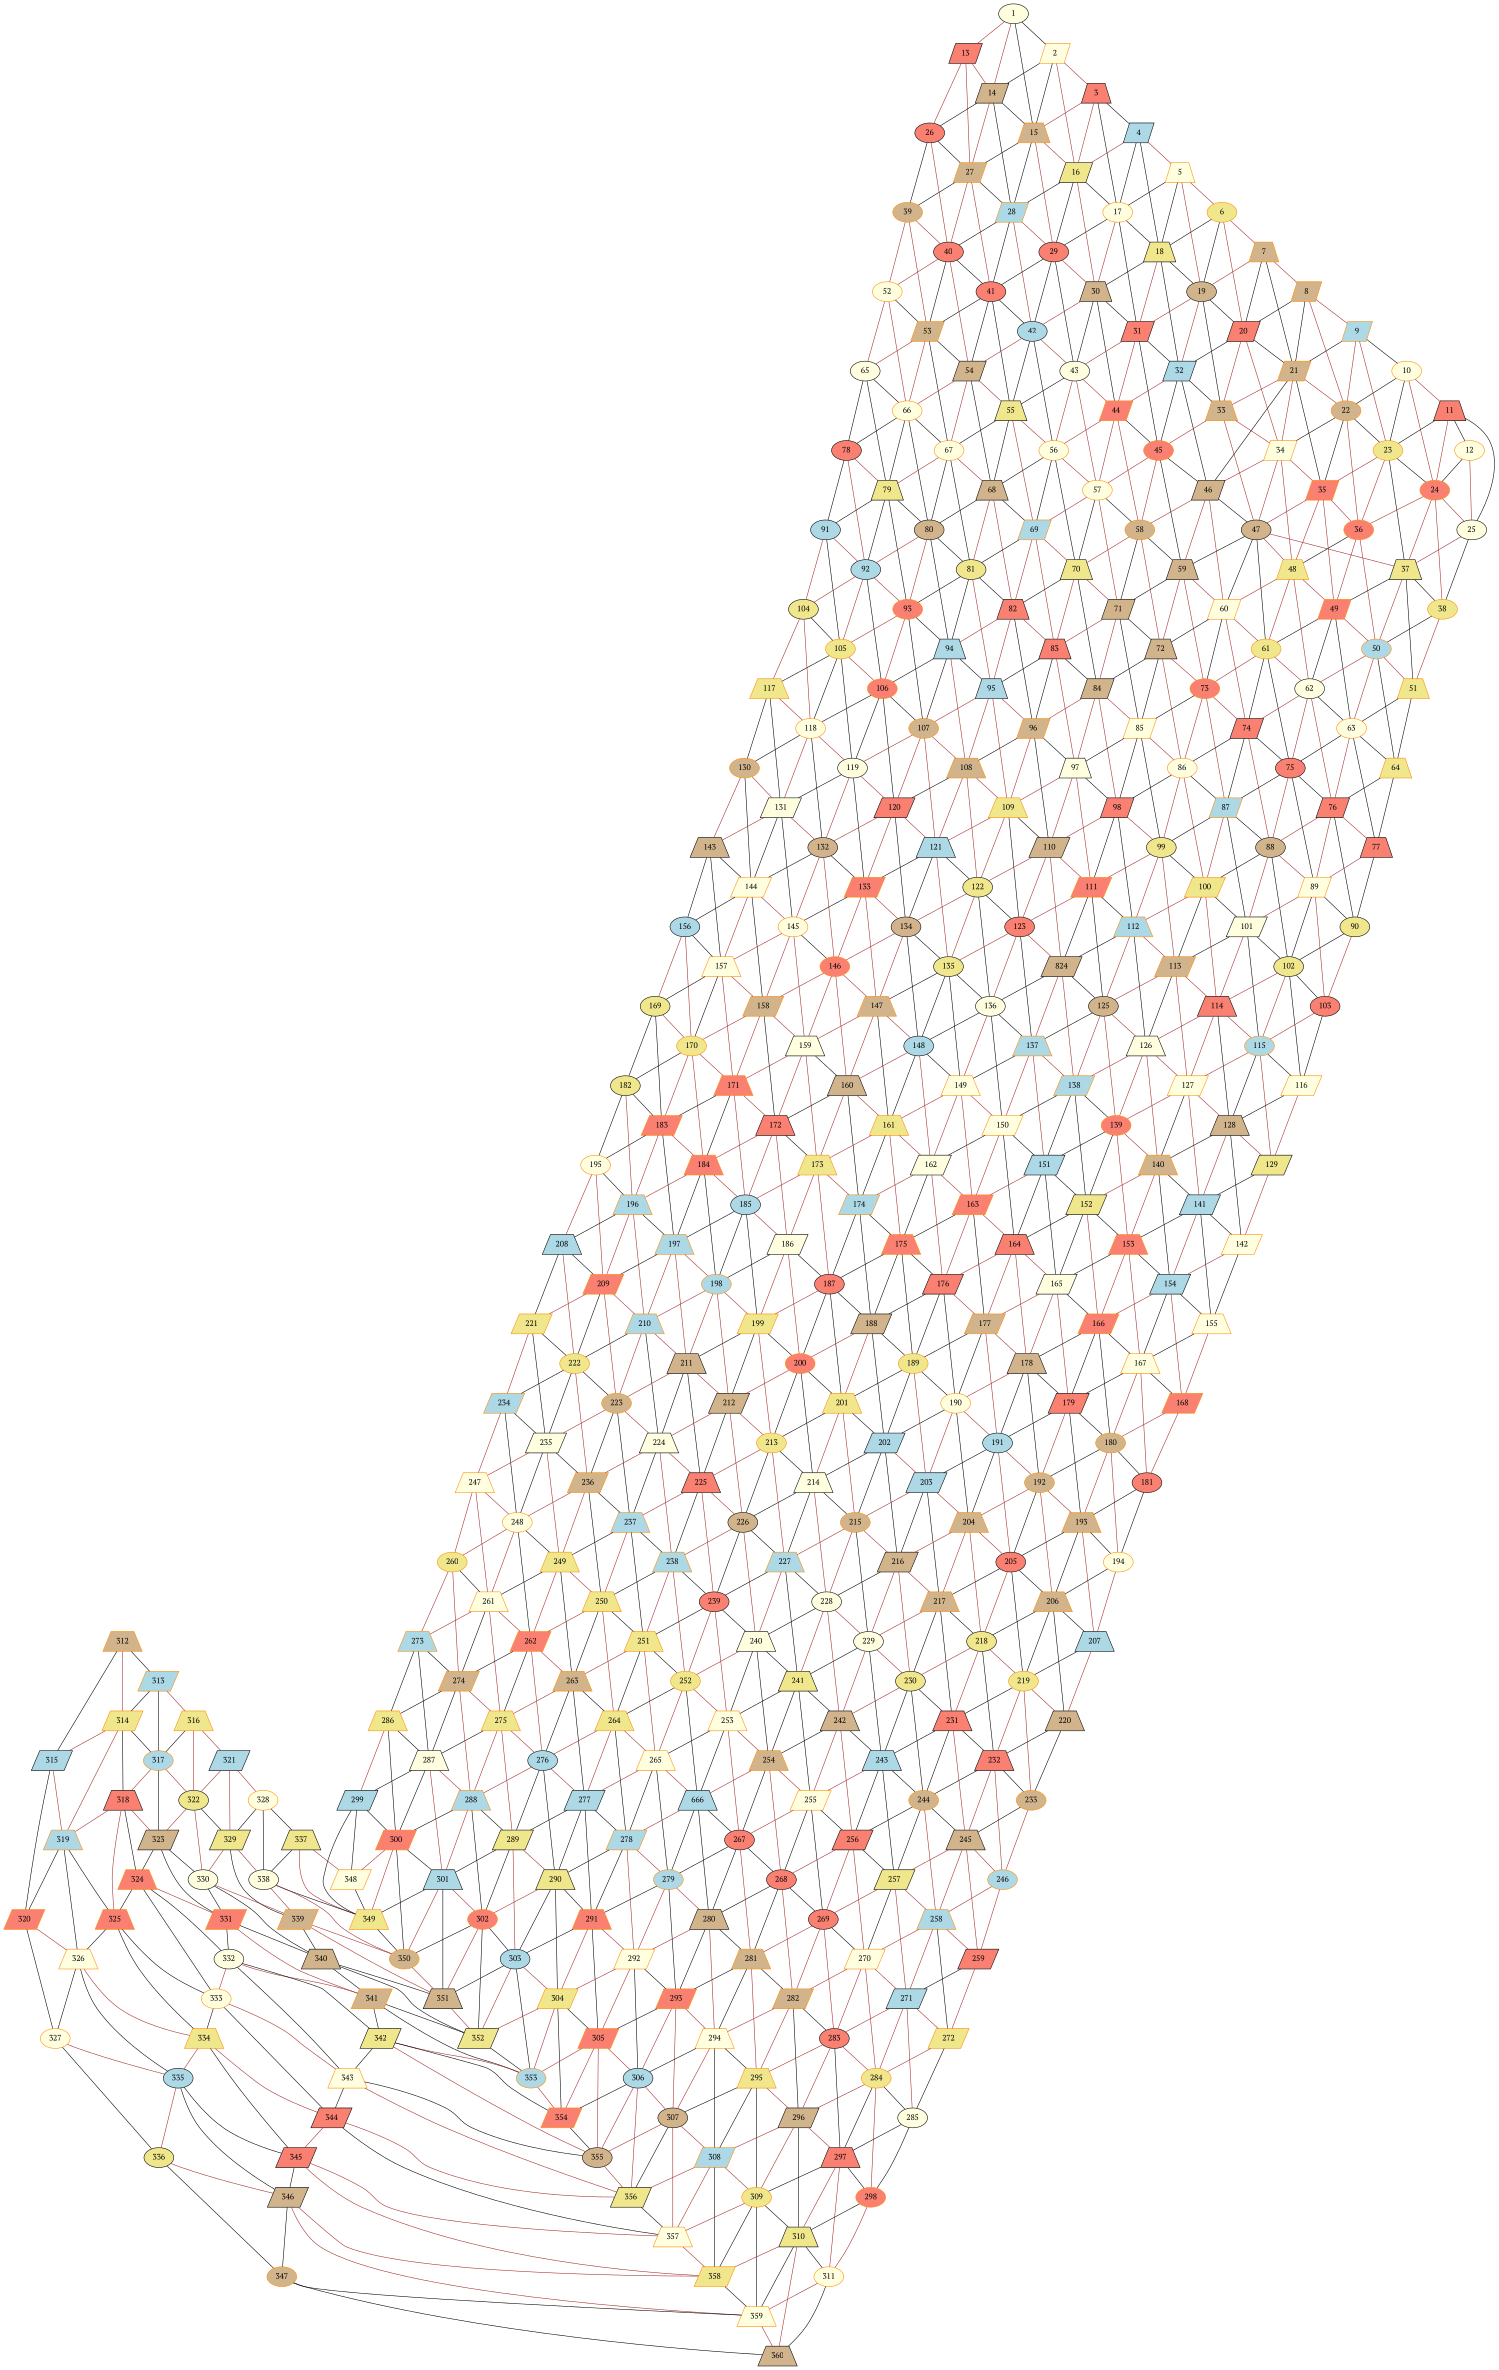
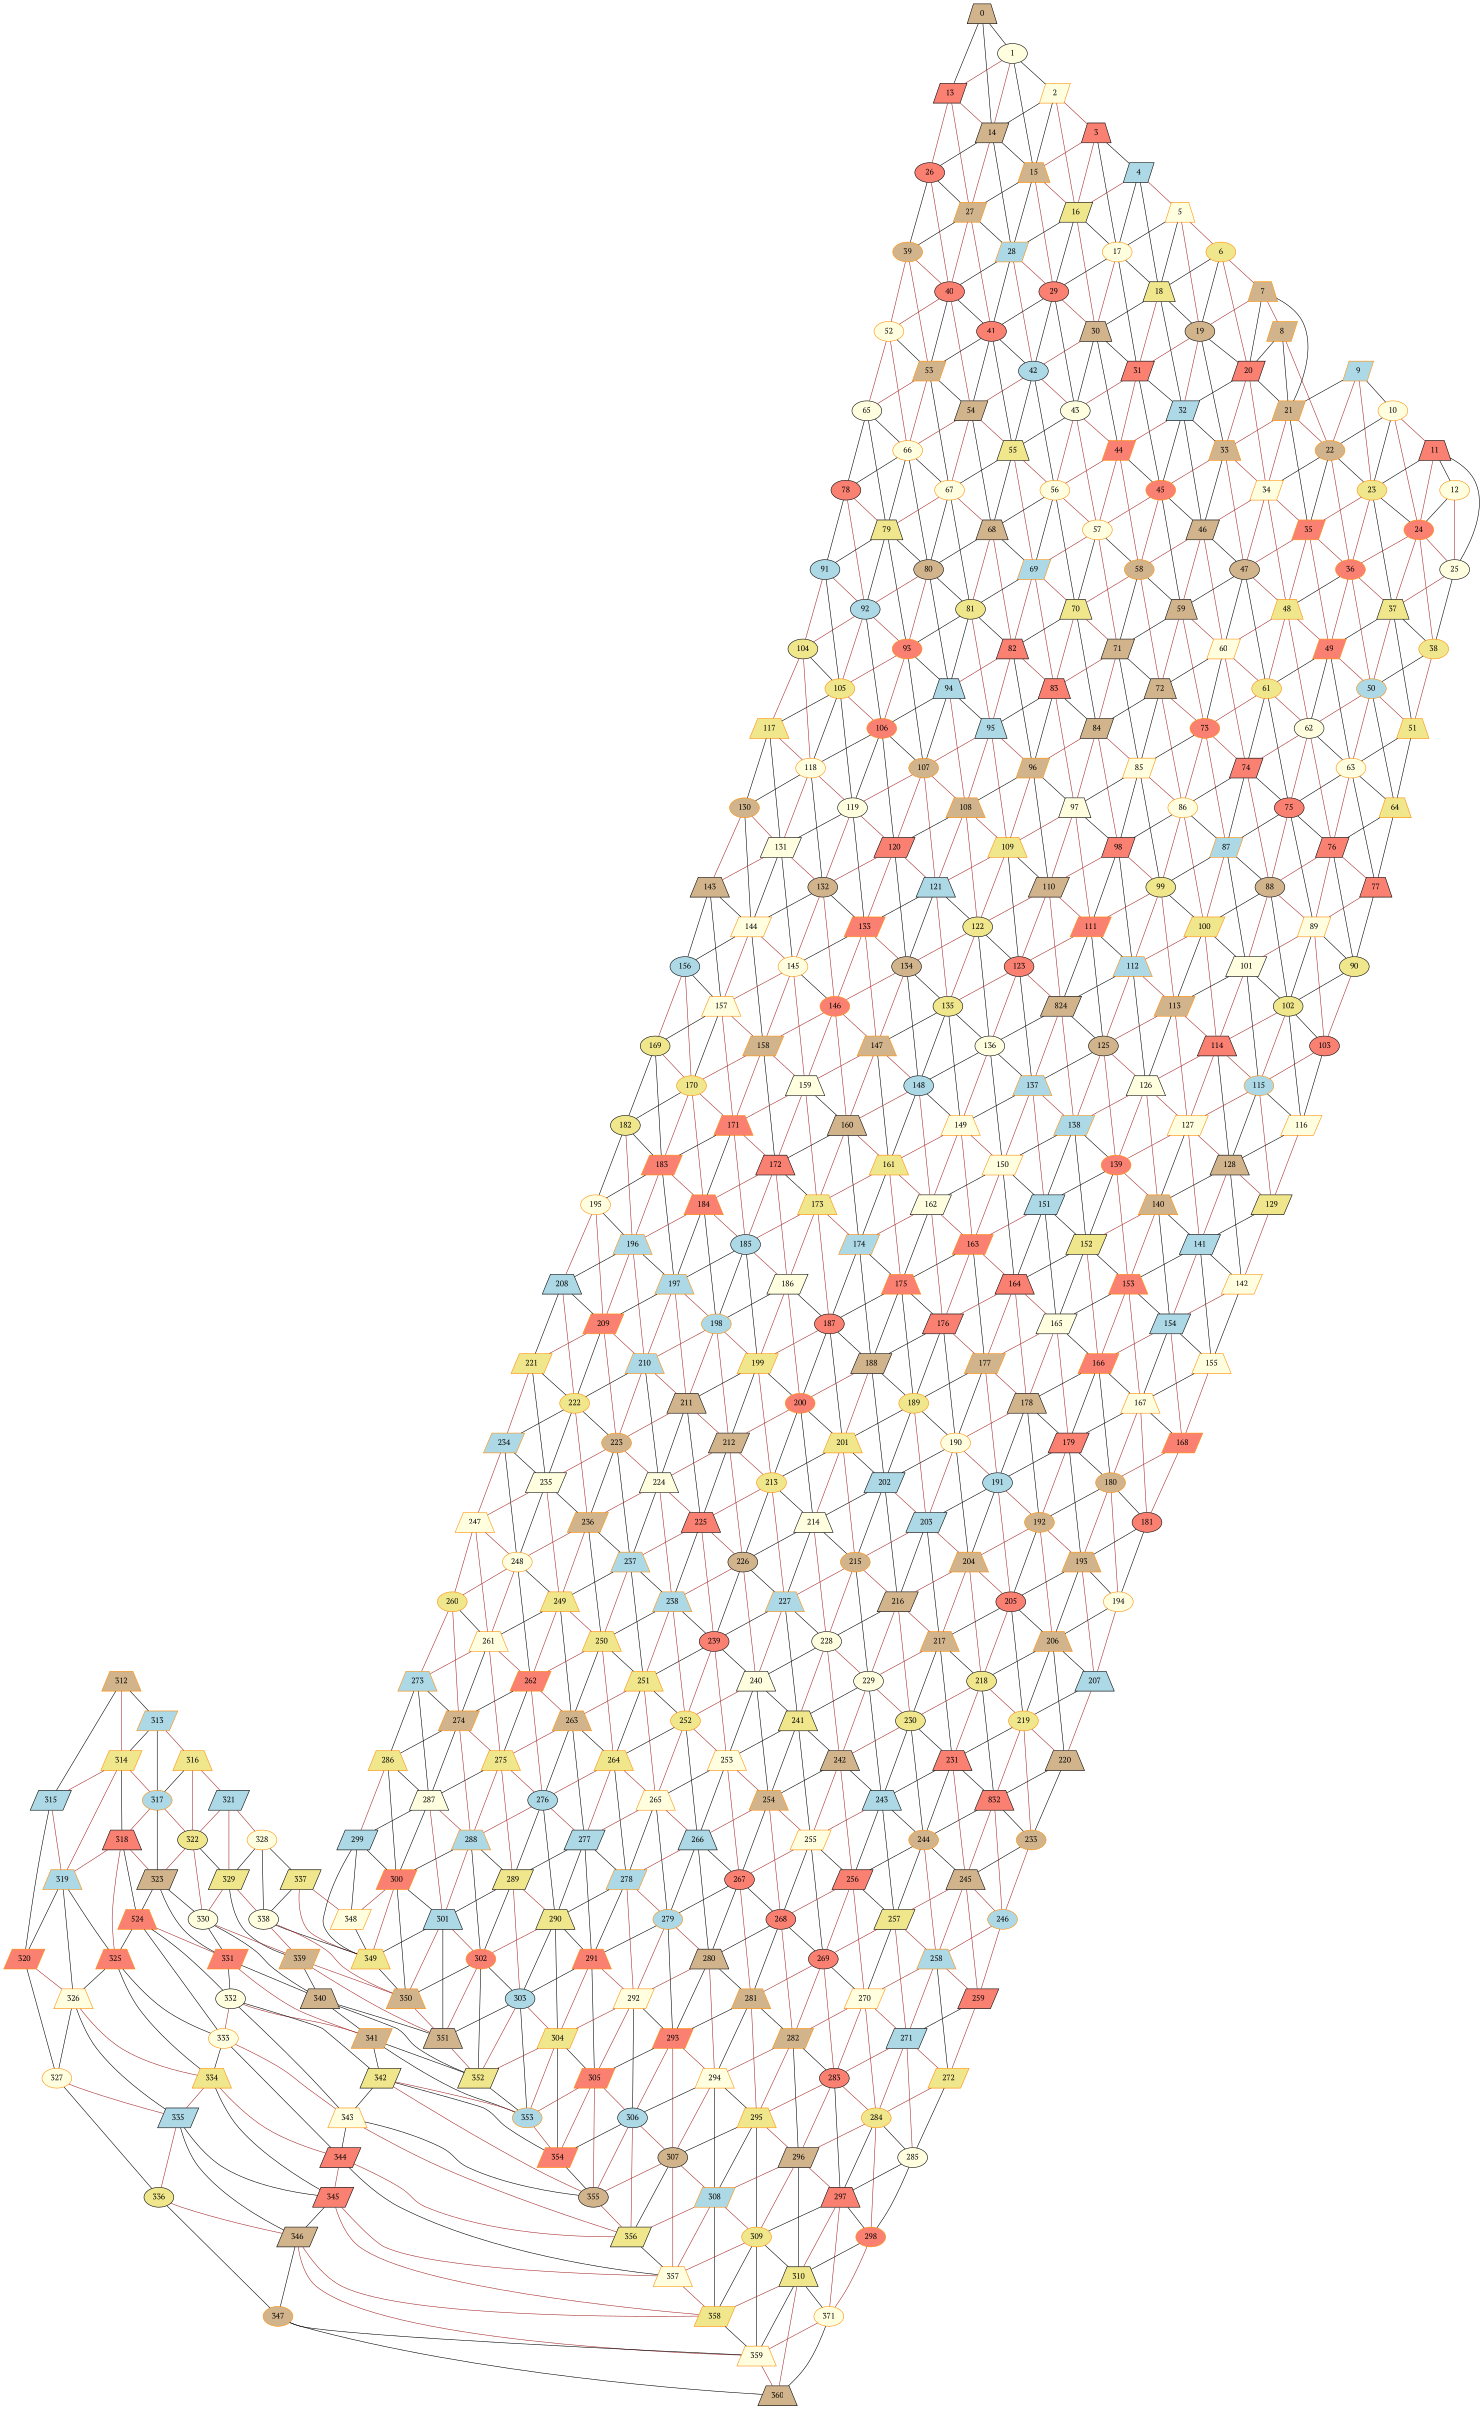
none -> (982, 14)
(1332, 312) -> none
(1255, 426) -> (1214, 490)
(1332, 550) -> (1371, 589)
(141, 1741) -> (140, 1781)
(994, 1761) -> (994, 1800)
(698, 1800) -> (698, 1840)
(301, 1840) -> (301, 1880)
(137, 1880) -> (137, 1919)
(404, 1959) -> (406, 1999)
(178, 2078) -> (178, 2118)
(829, 2277) -> (829, 2316)
